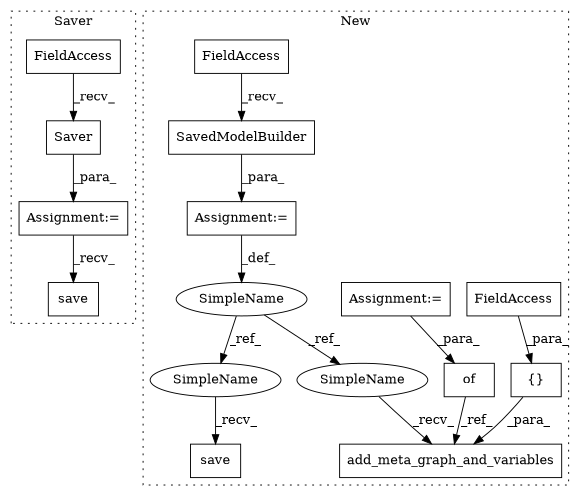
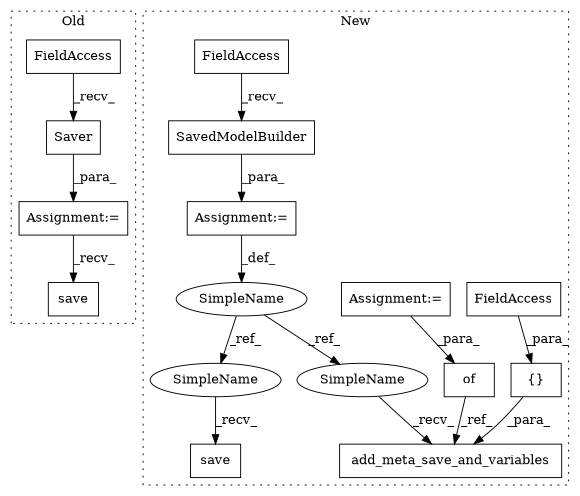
(73, 22) -> (73, 22)
(451, 461) -> (451, 461)
